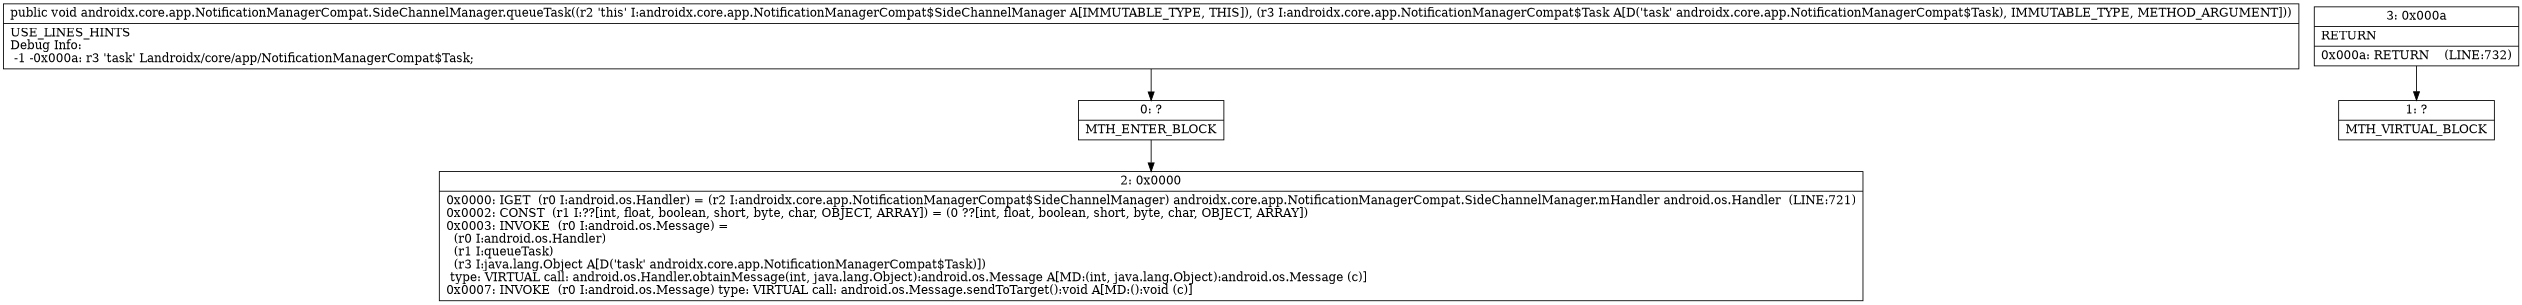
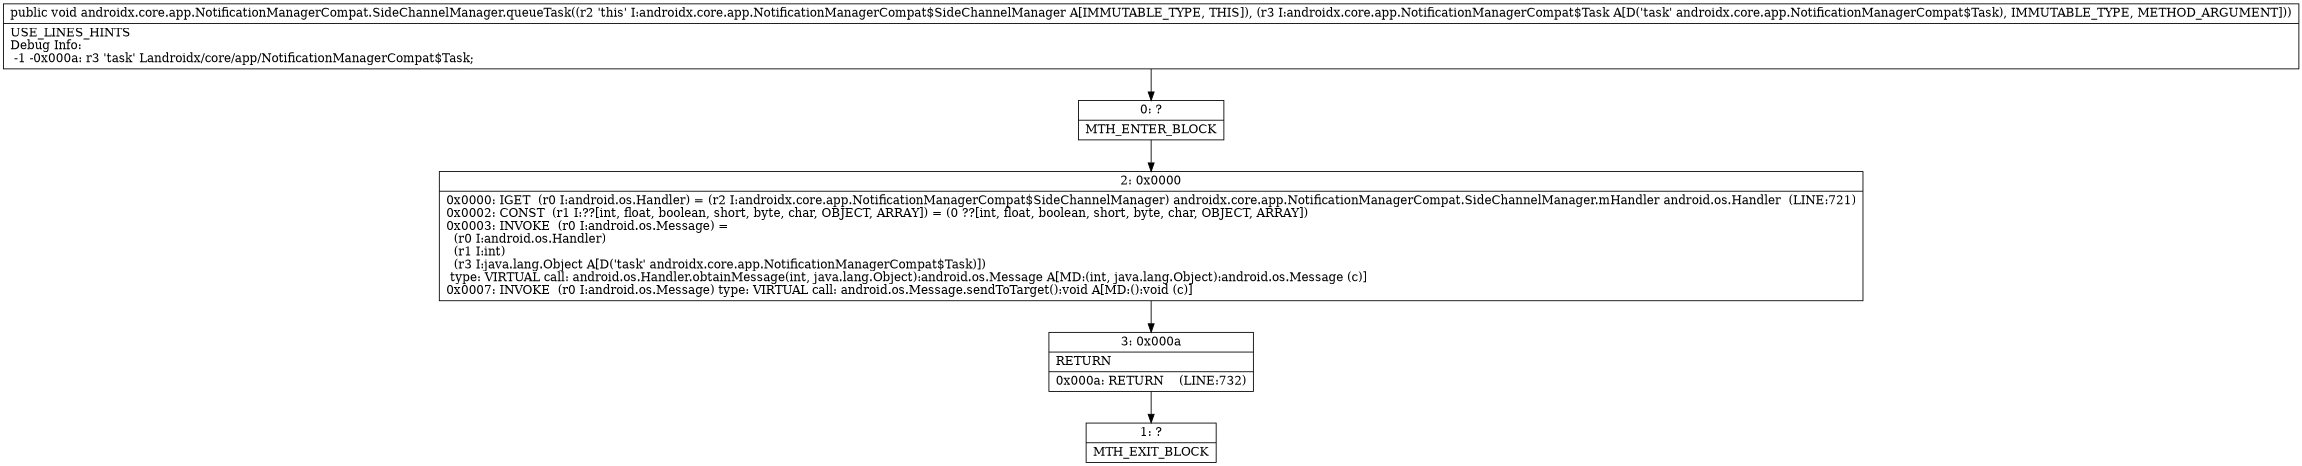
(2417, 130) -> (1151, 452)
(500, 252) -> (476, 252)
none -> (1151, 312)
